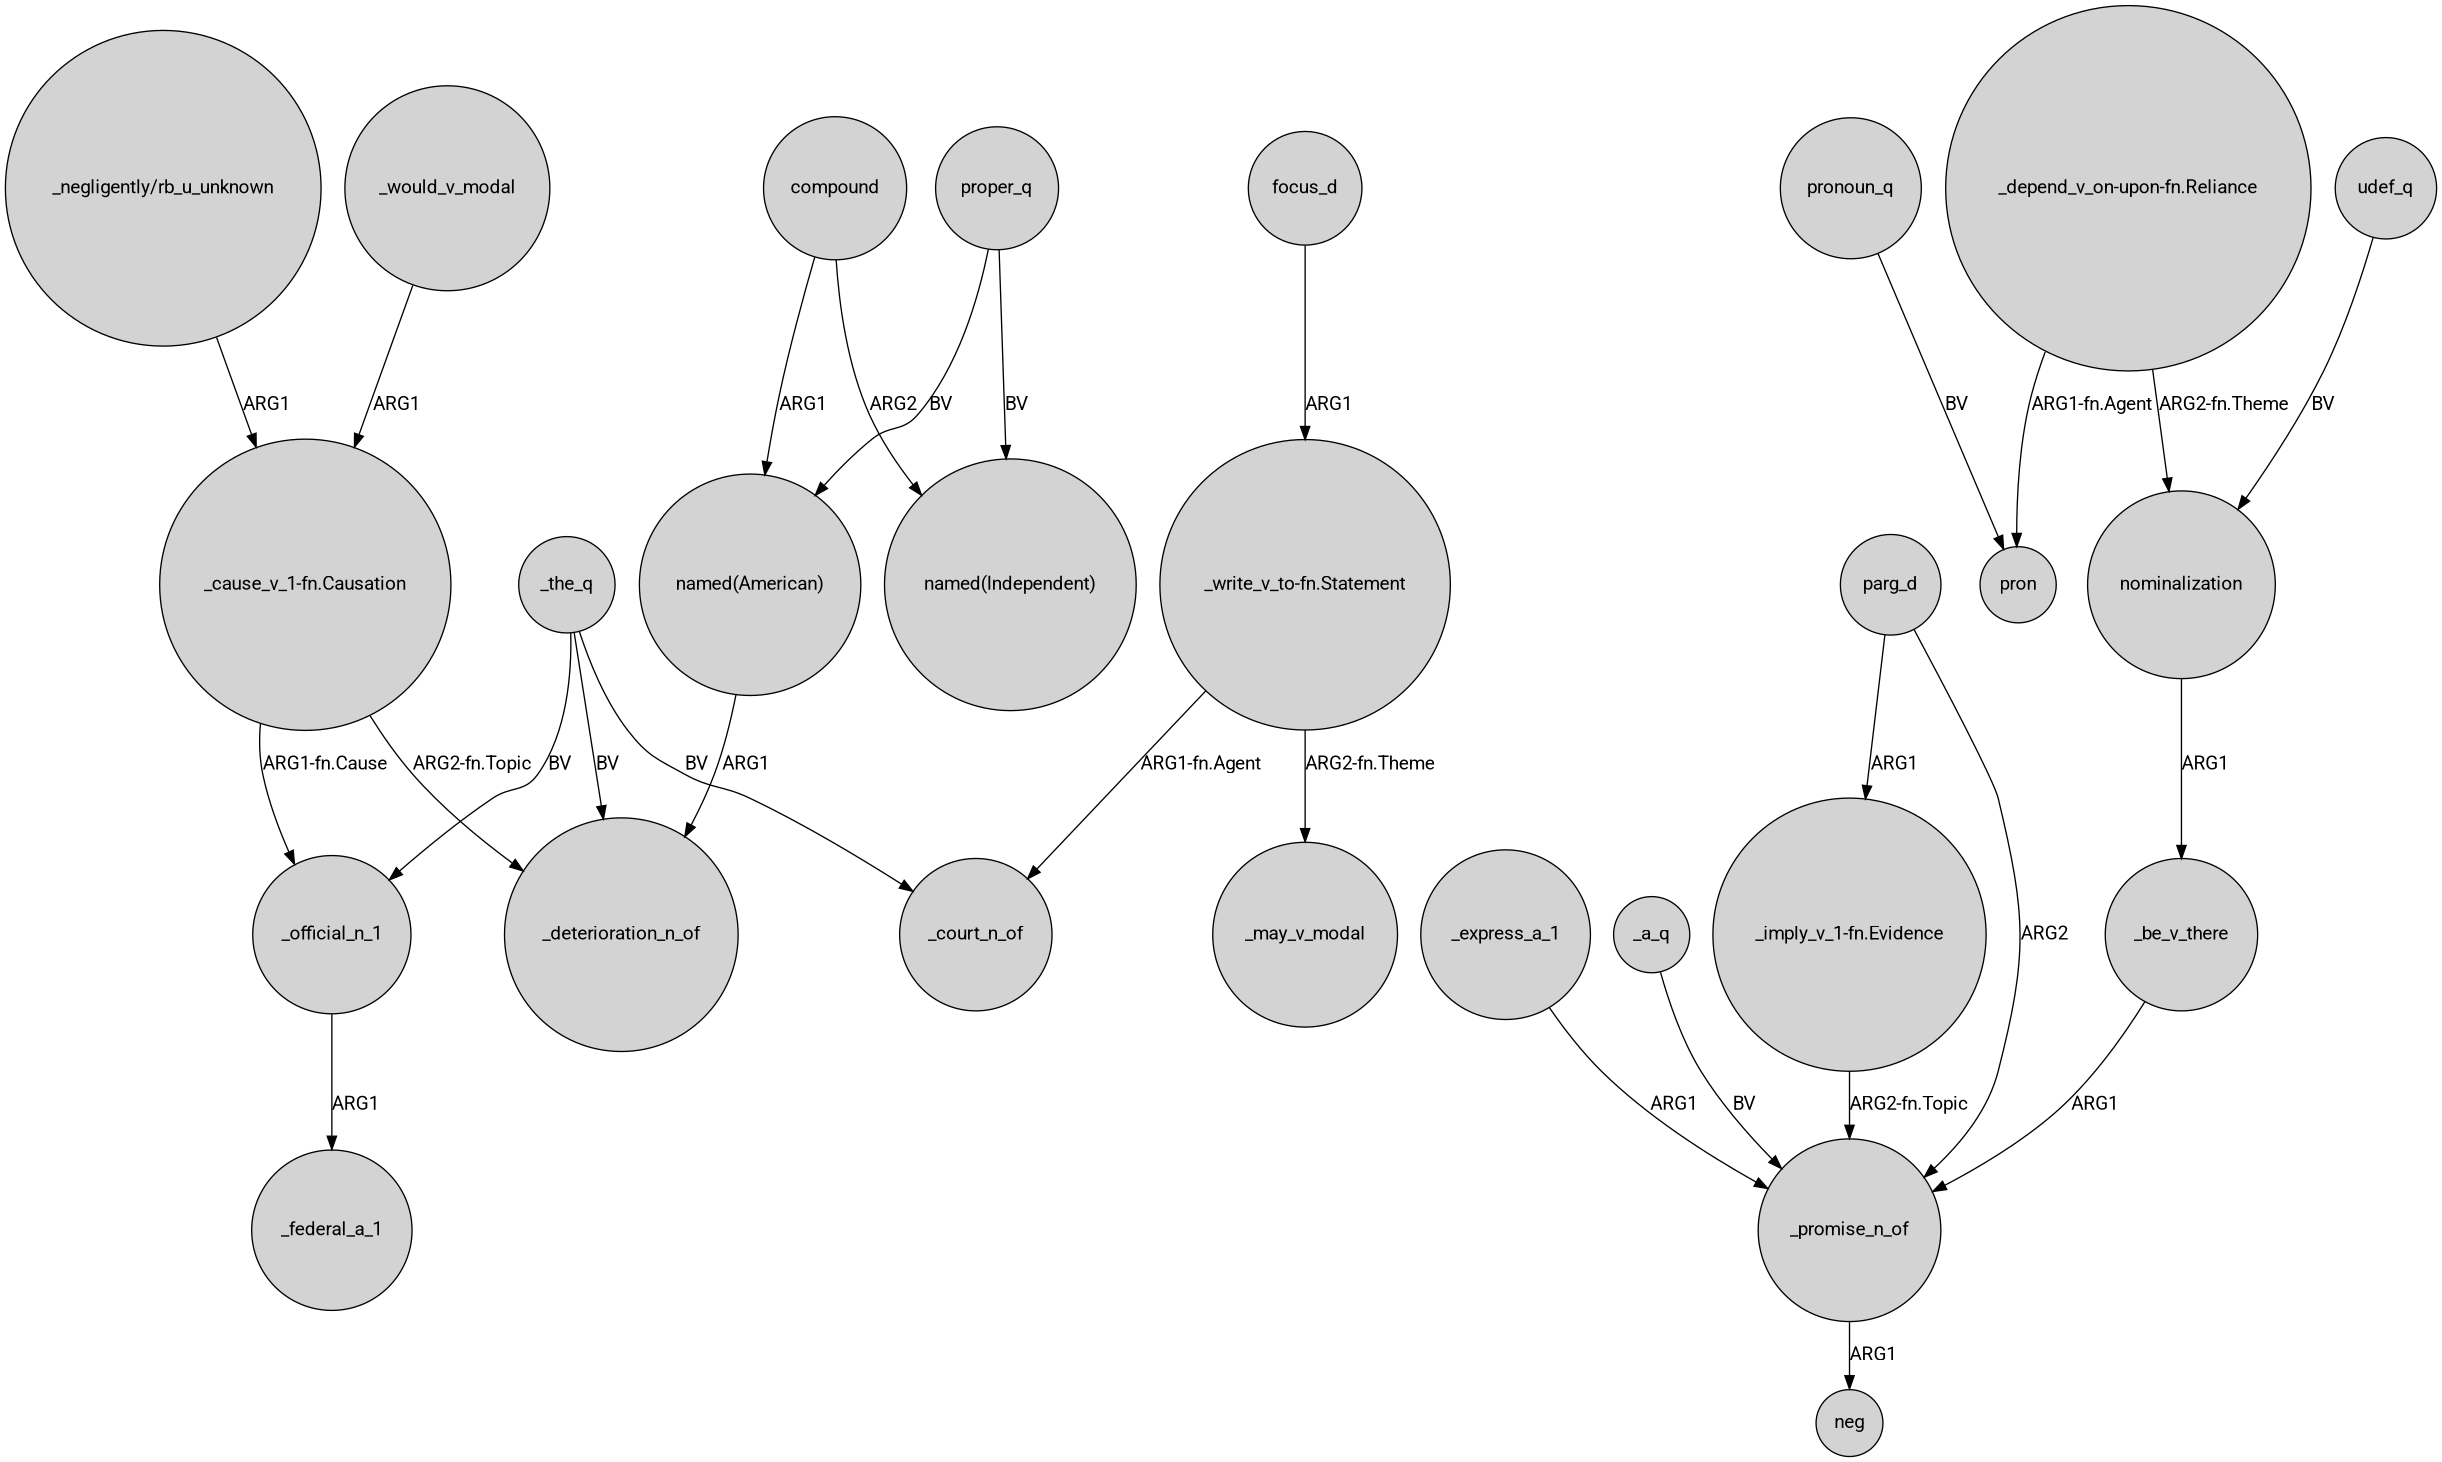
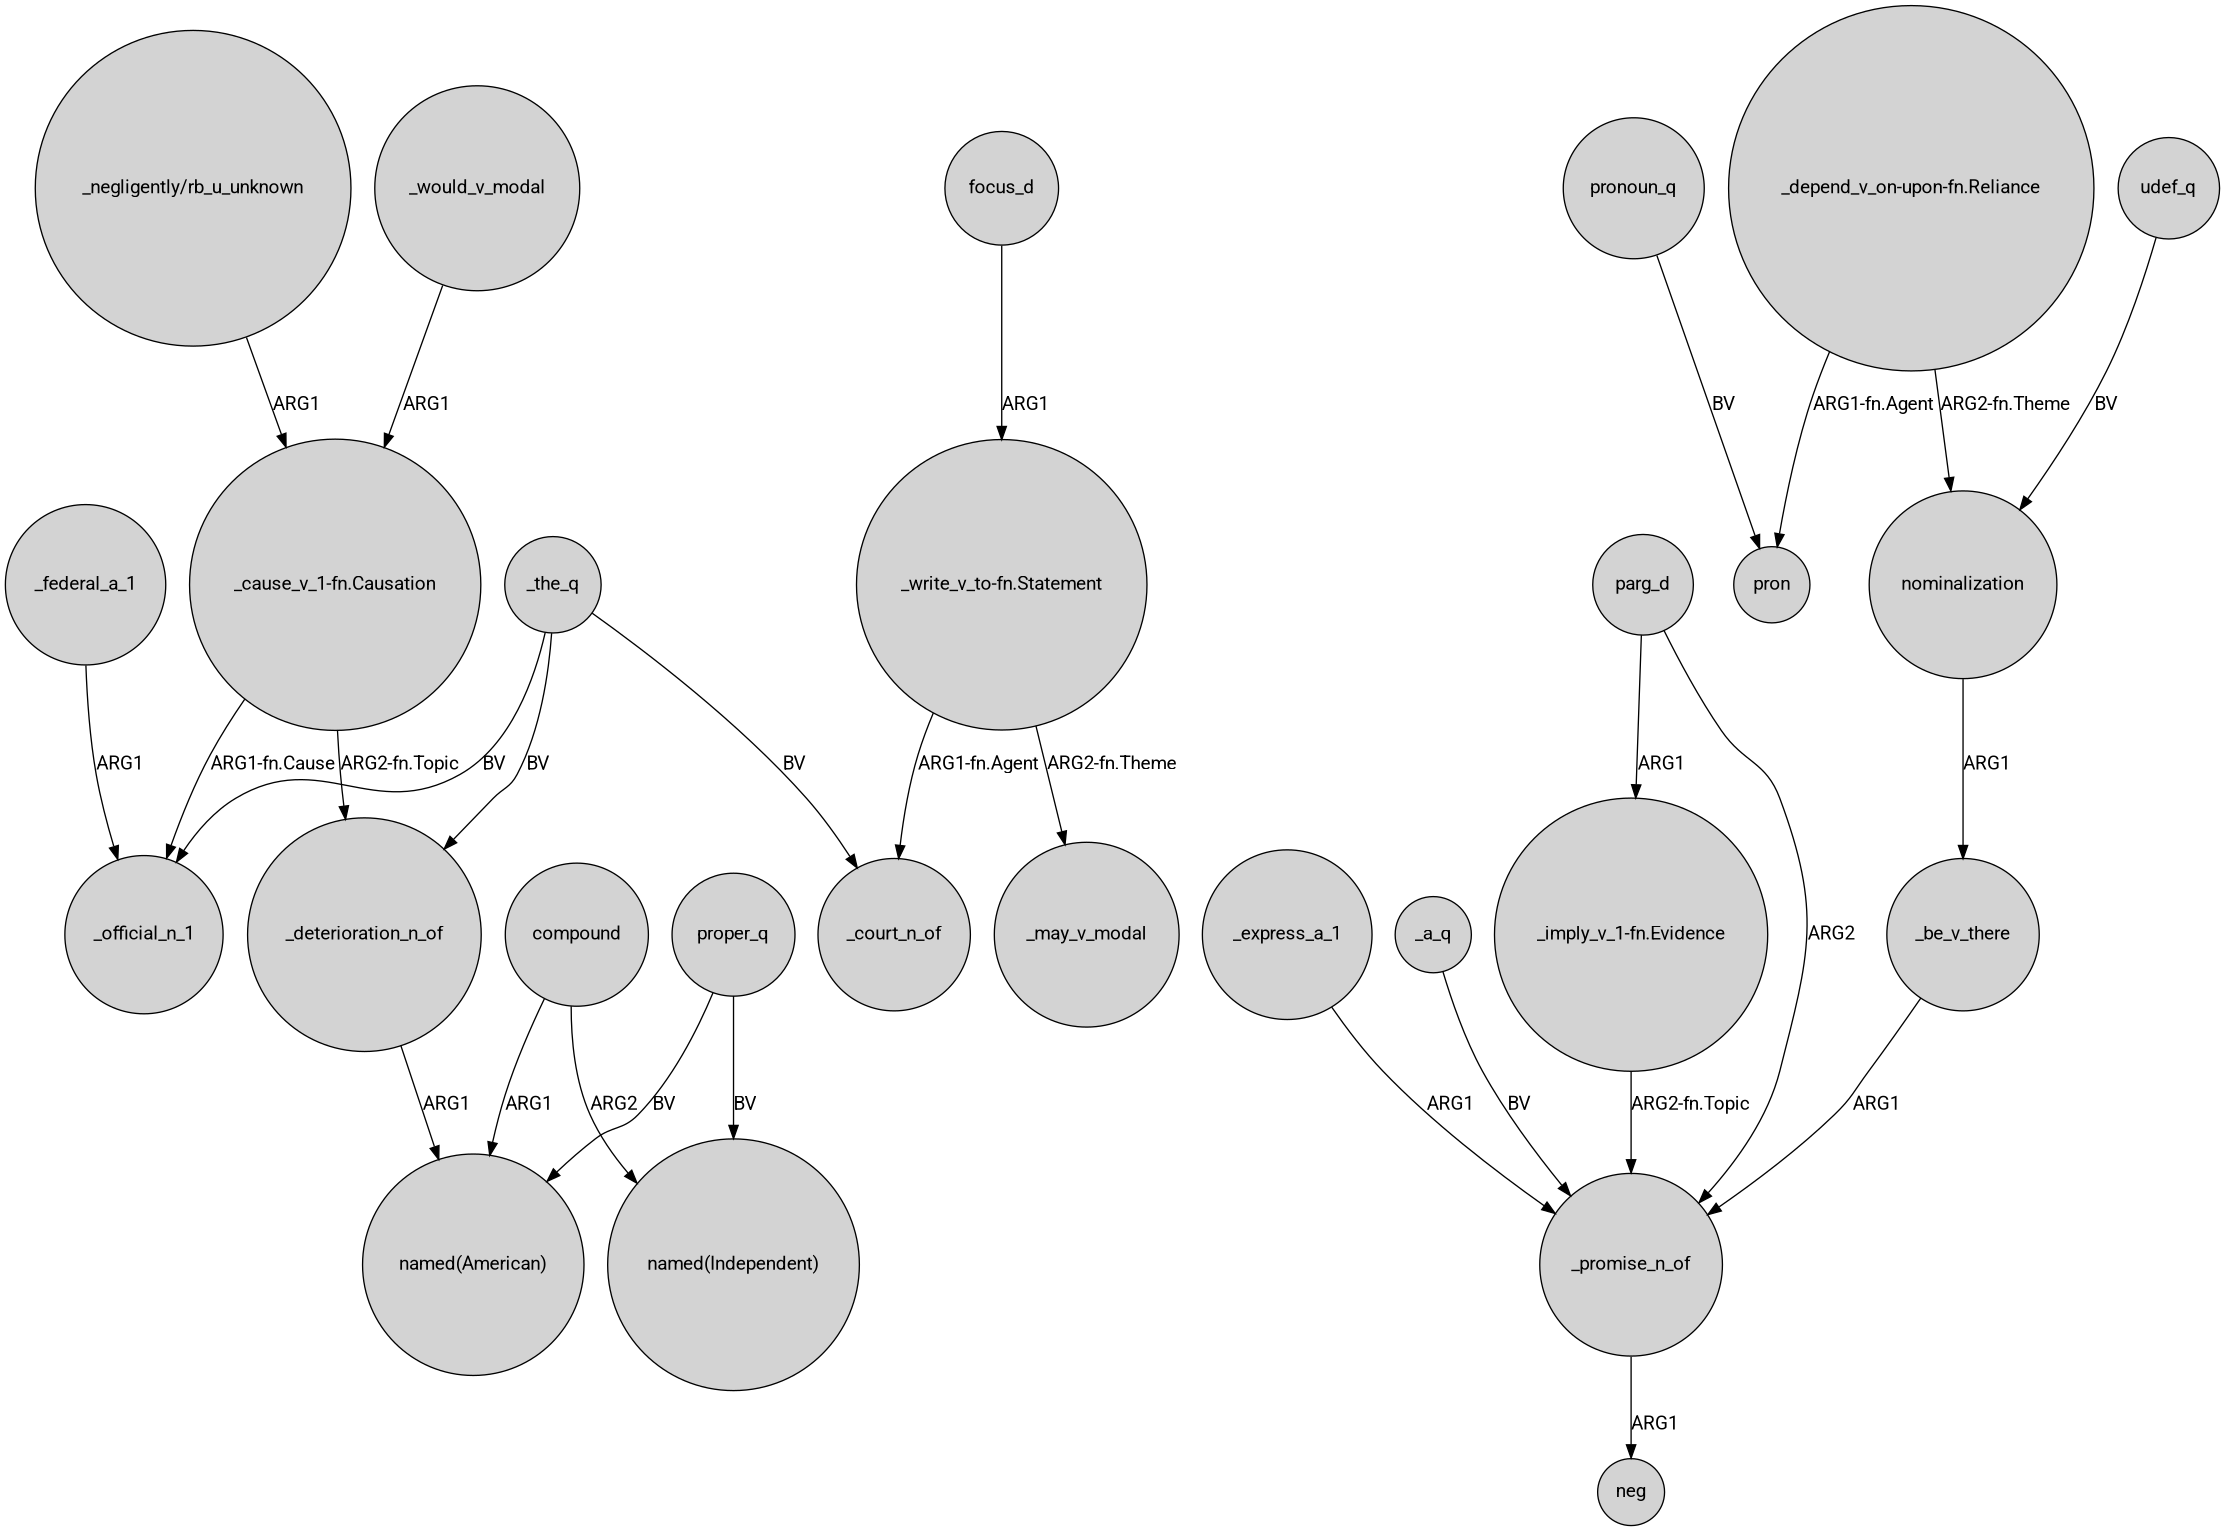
(719, 761) -> (418, 1096)
(332, 1075) -> (93, 757)
